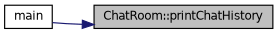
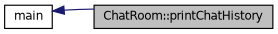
(67, 24) -> (79, 9)
